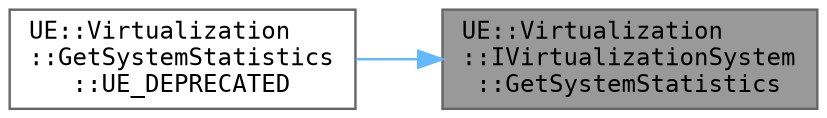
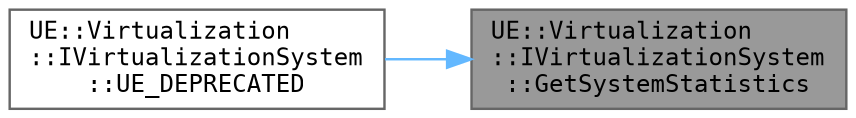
(183, 59) -> (197, 59)
